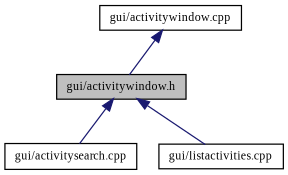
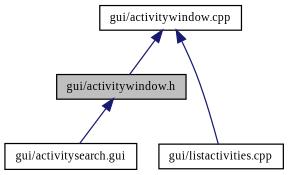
(176, 125) -> (203, 92)
(71, 156) -> (71, 156)
